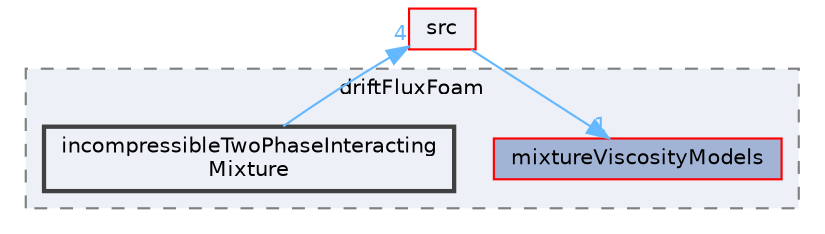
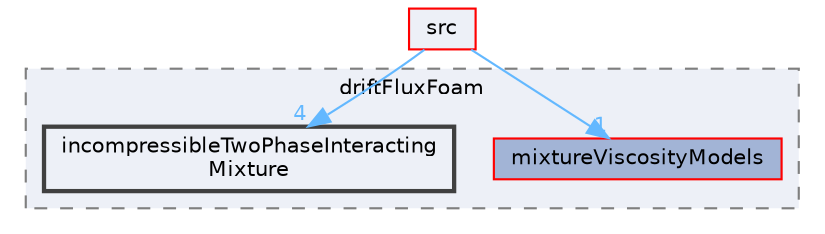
(336, 91) -> (377, 83)
